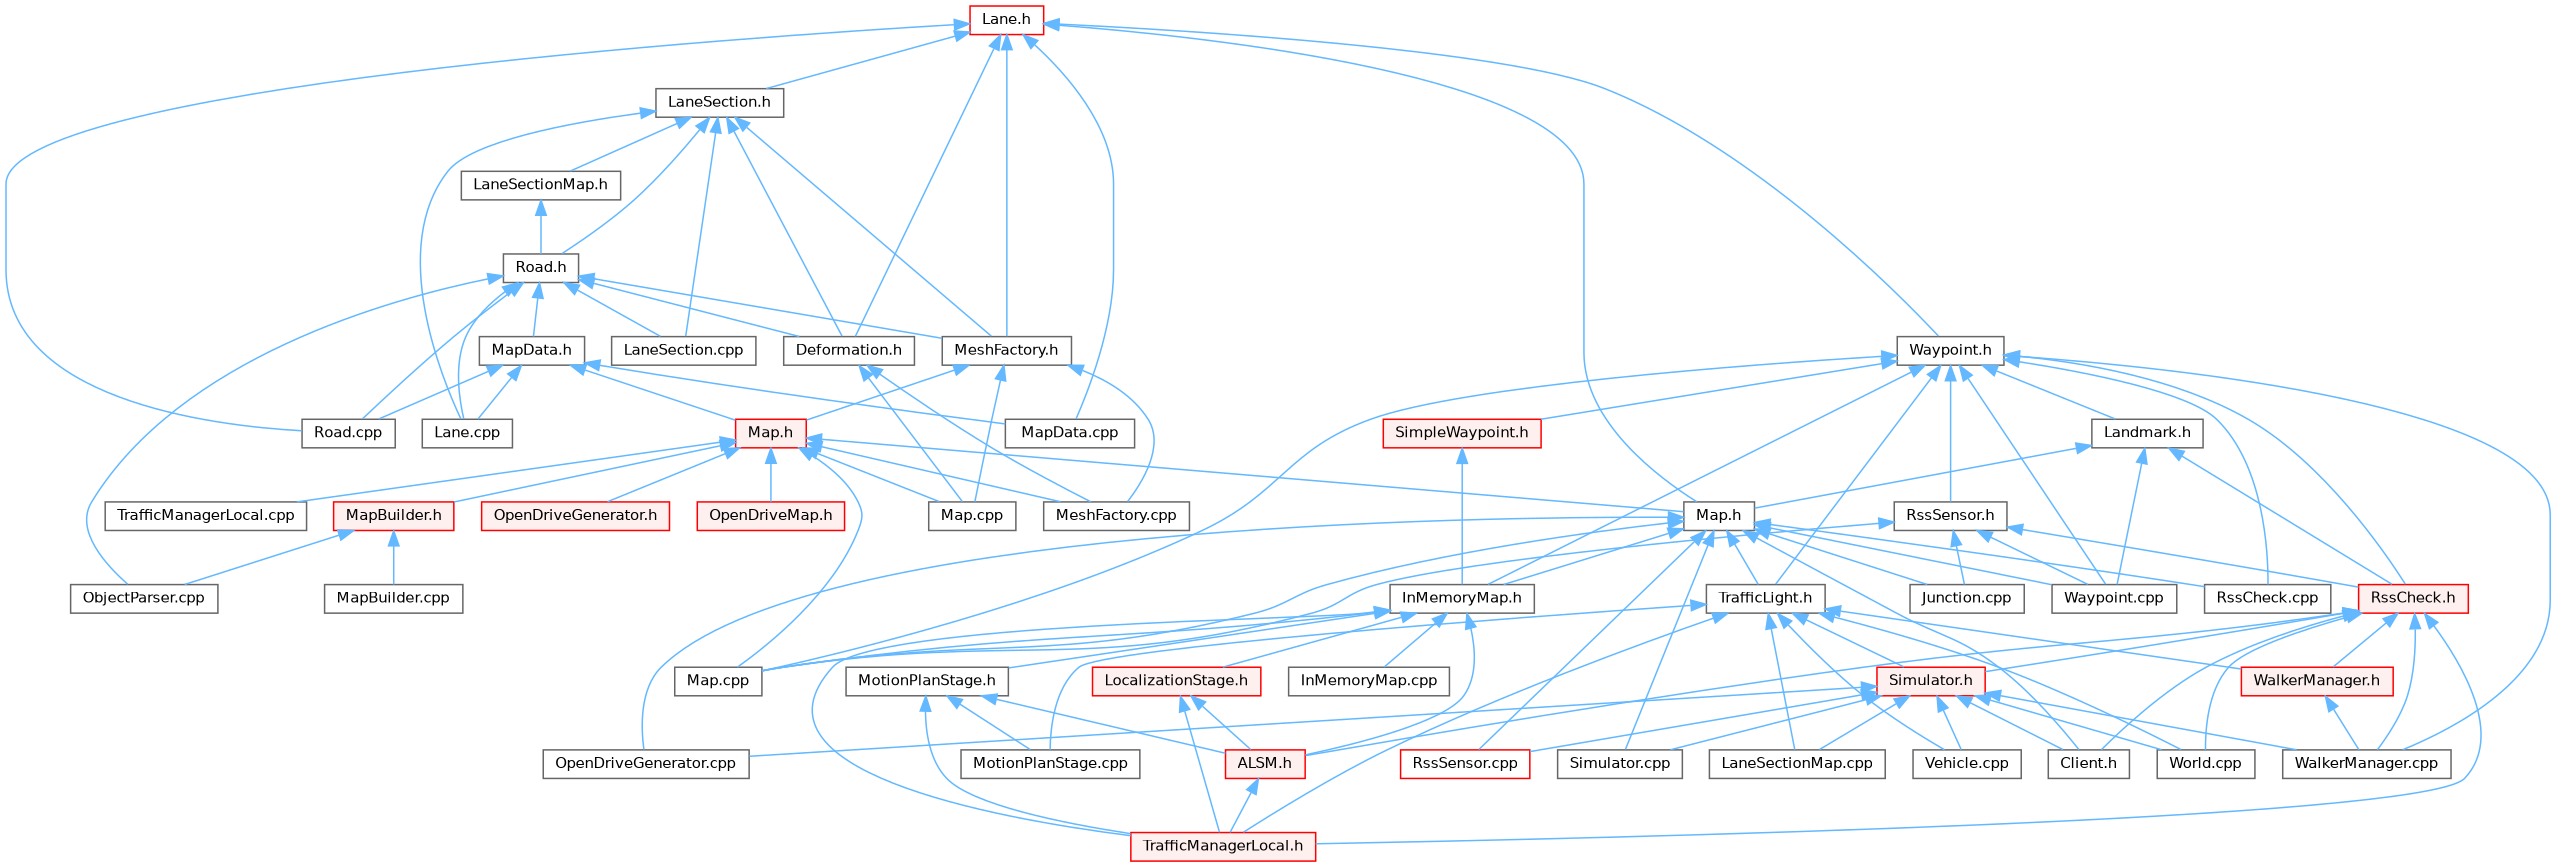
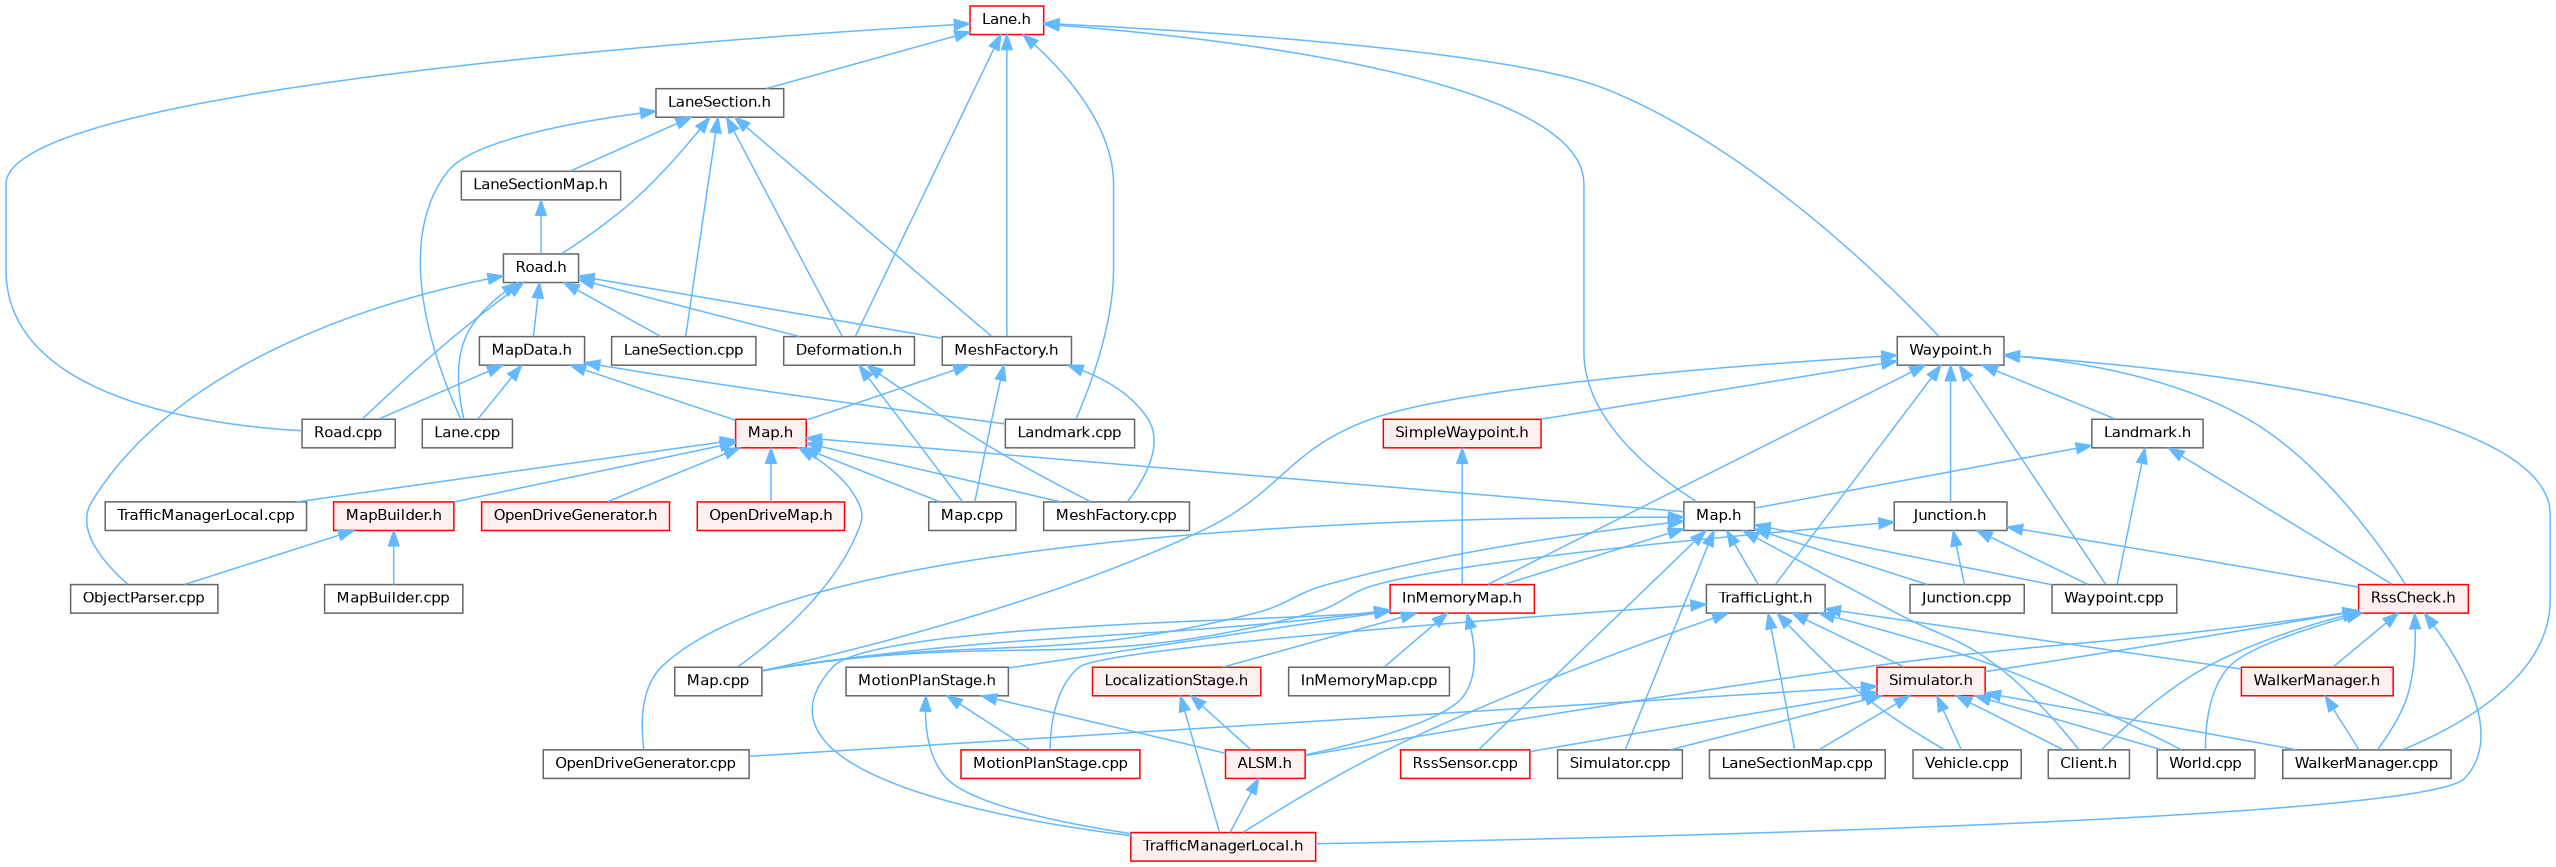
(1070, 434) -> (1070, 434)
(1951, 516) -> (1951, 516)
(1462, 599) -> (1462, 599)
(2268, 599) -> none
(1050, 764) -> (1050, 764)
